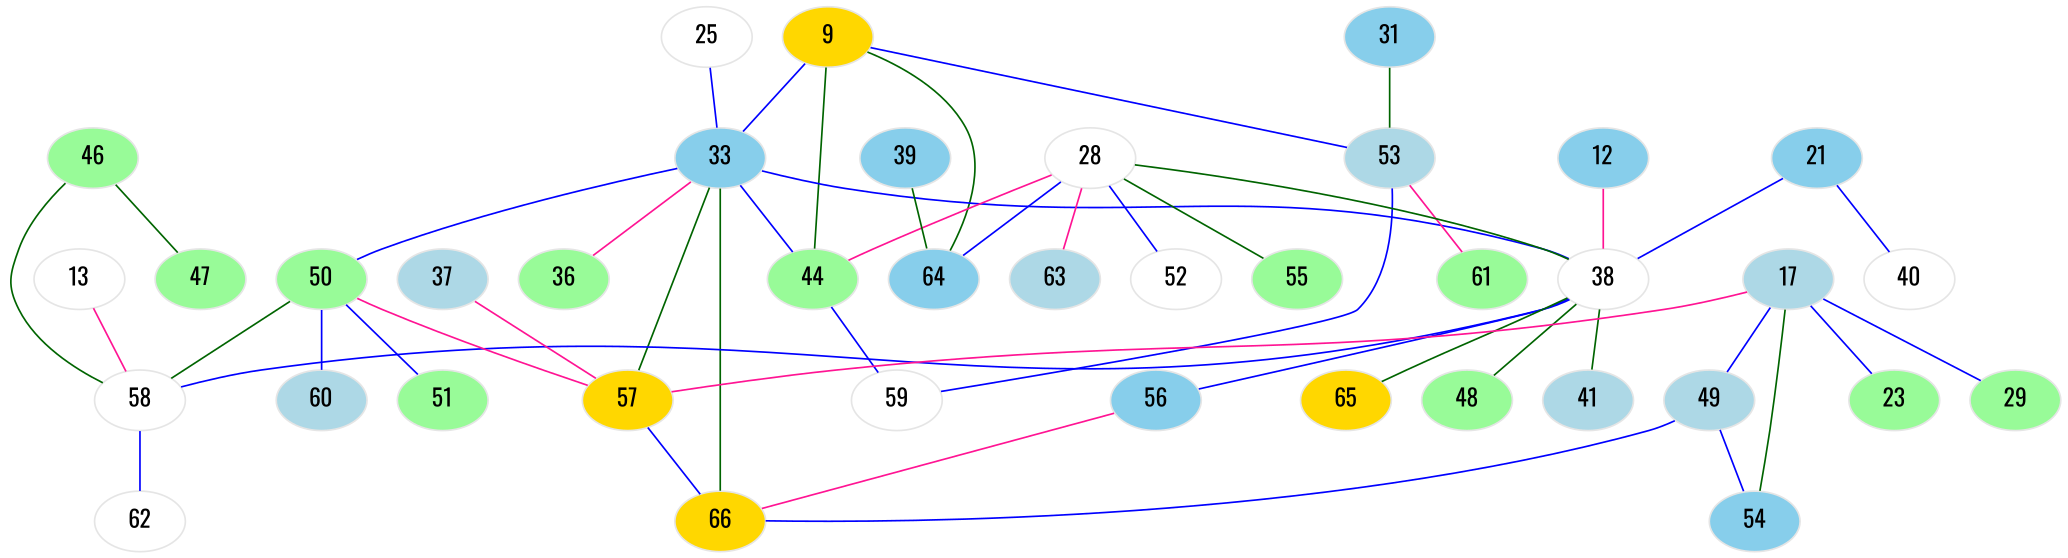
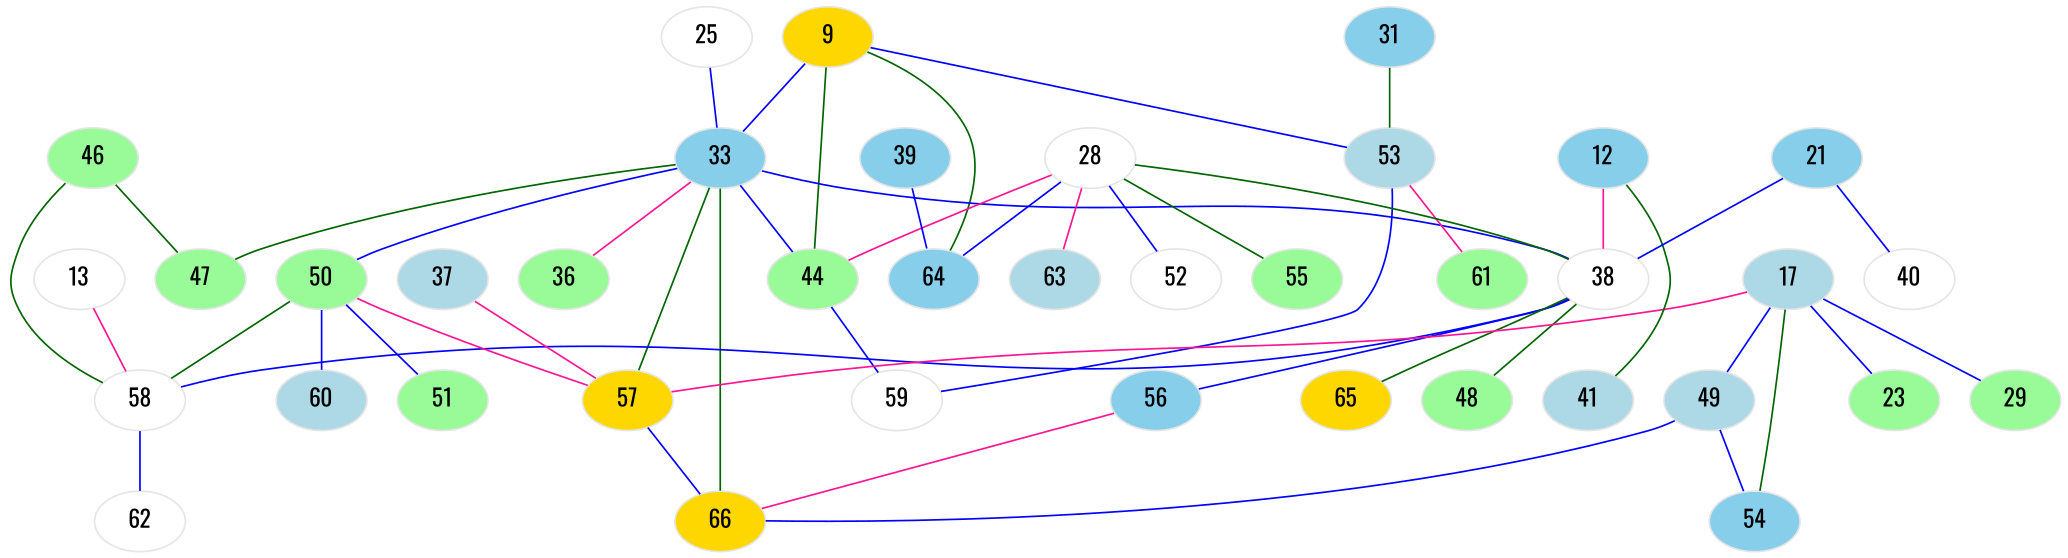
none -> (453, 200)
(919, 217) -> (919, 217)
(1596, 339) -> (1670, 283)
